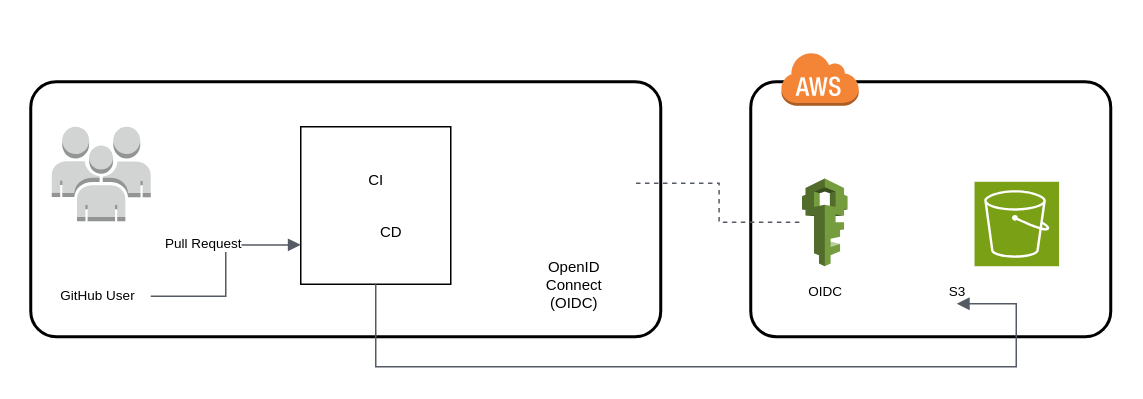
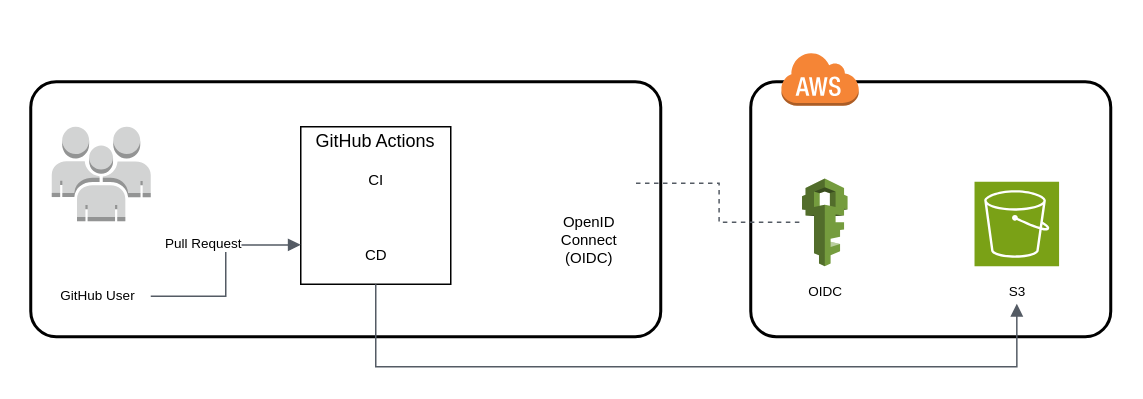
none -> (376, 142)
(391, 231) -> (376, 254)
(573, 285) -> (588, 240)
(957, 292) -> (1017, 292)
